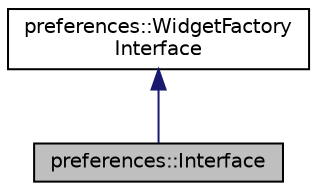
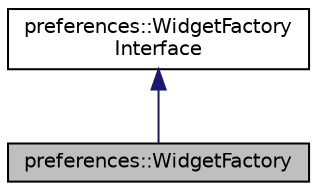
(159, 163) -> (159, 163)
